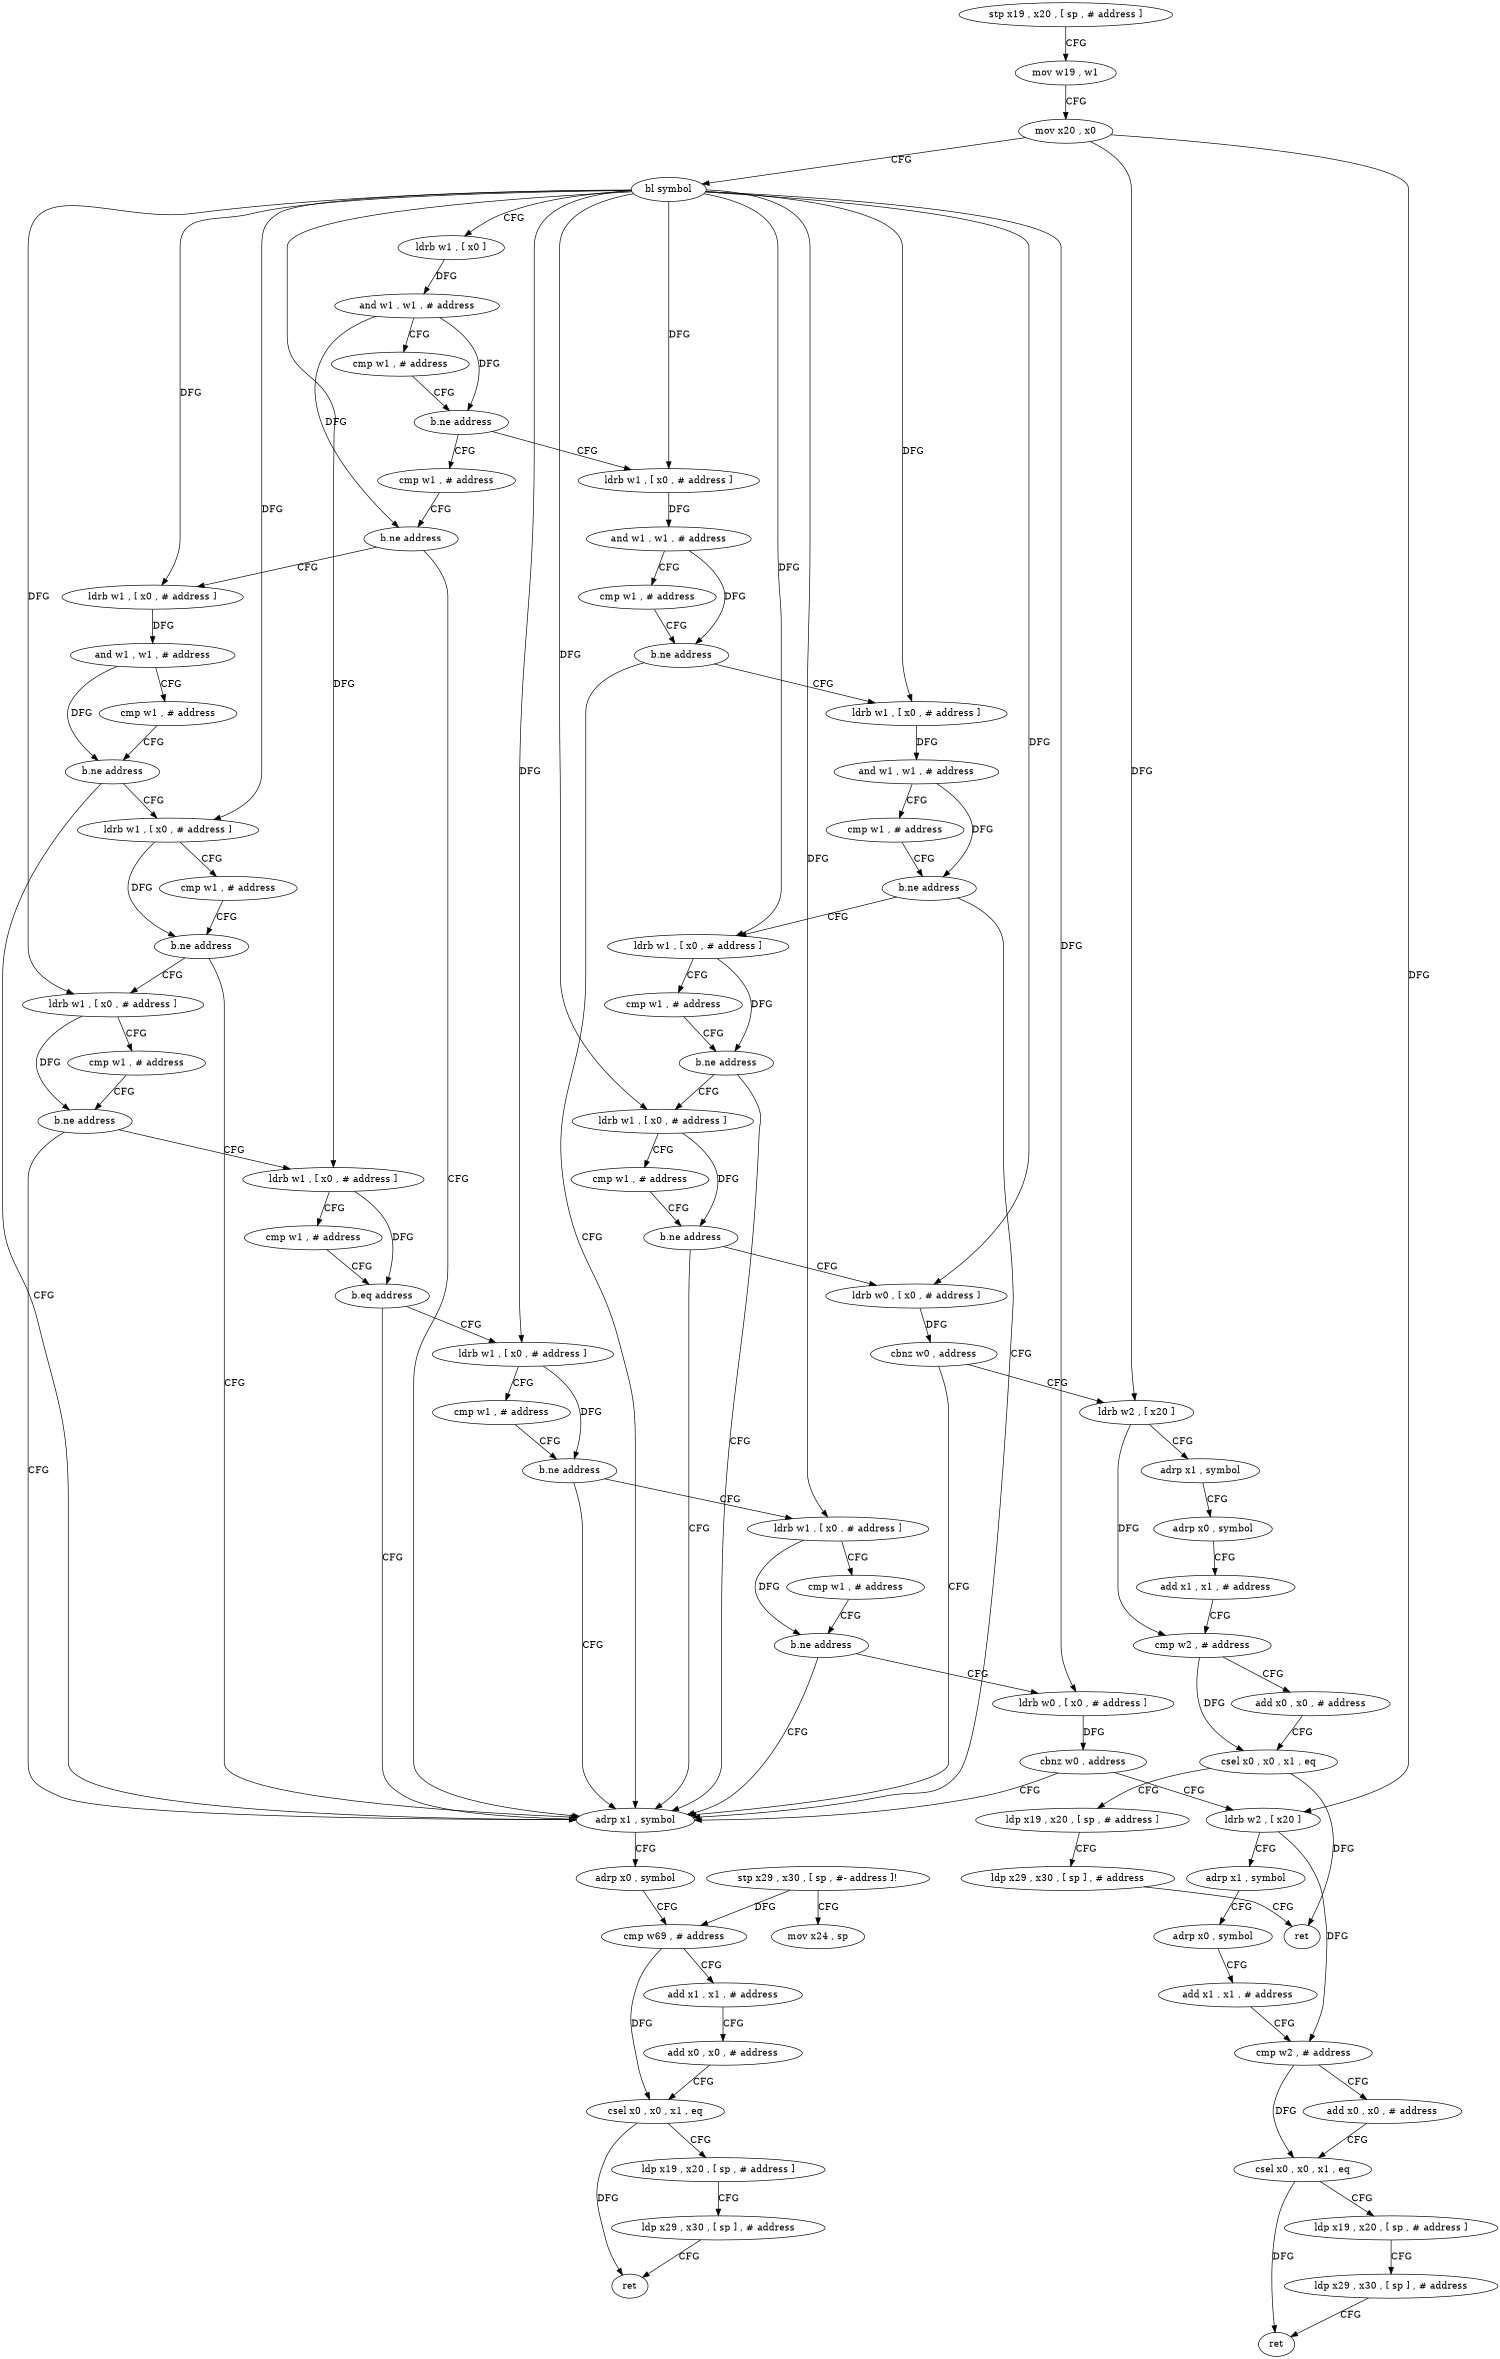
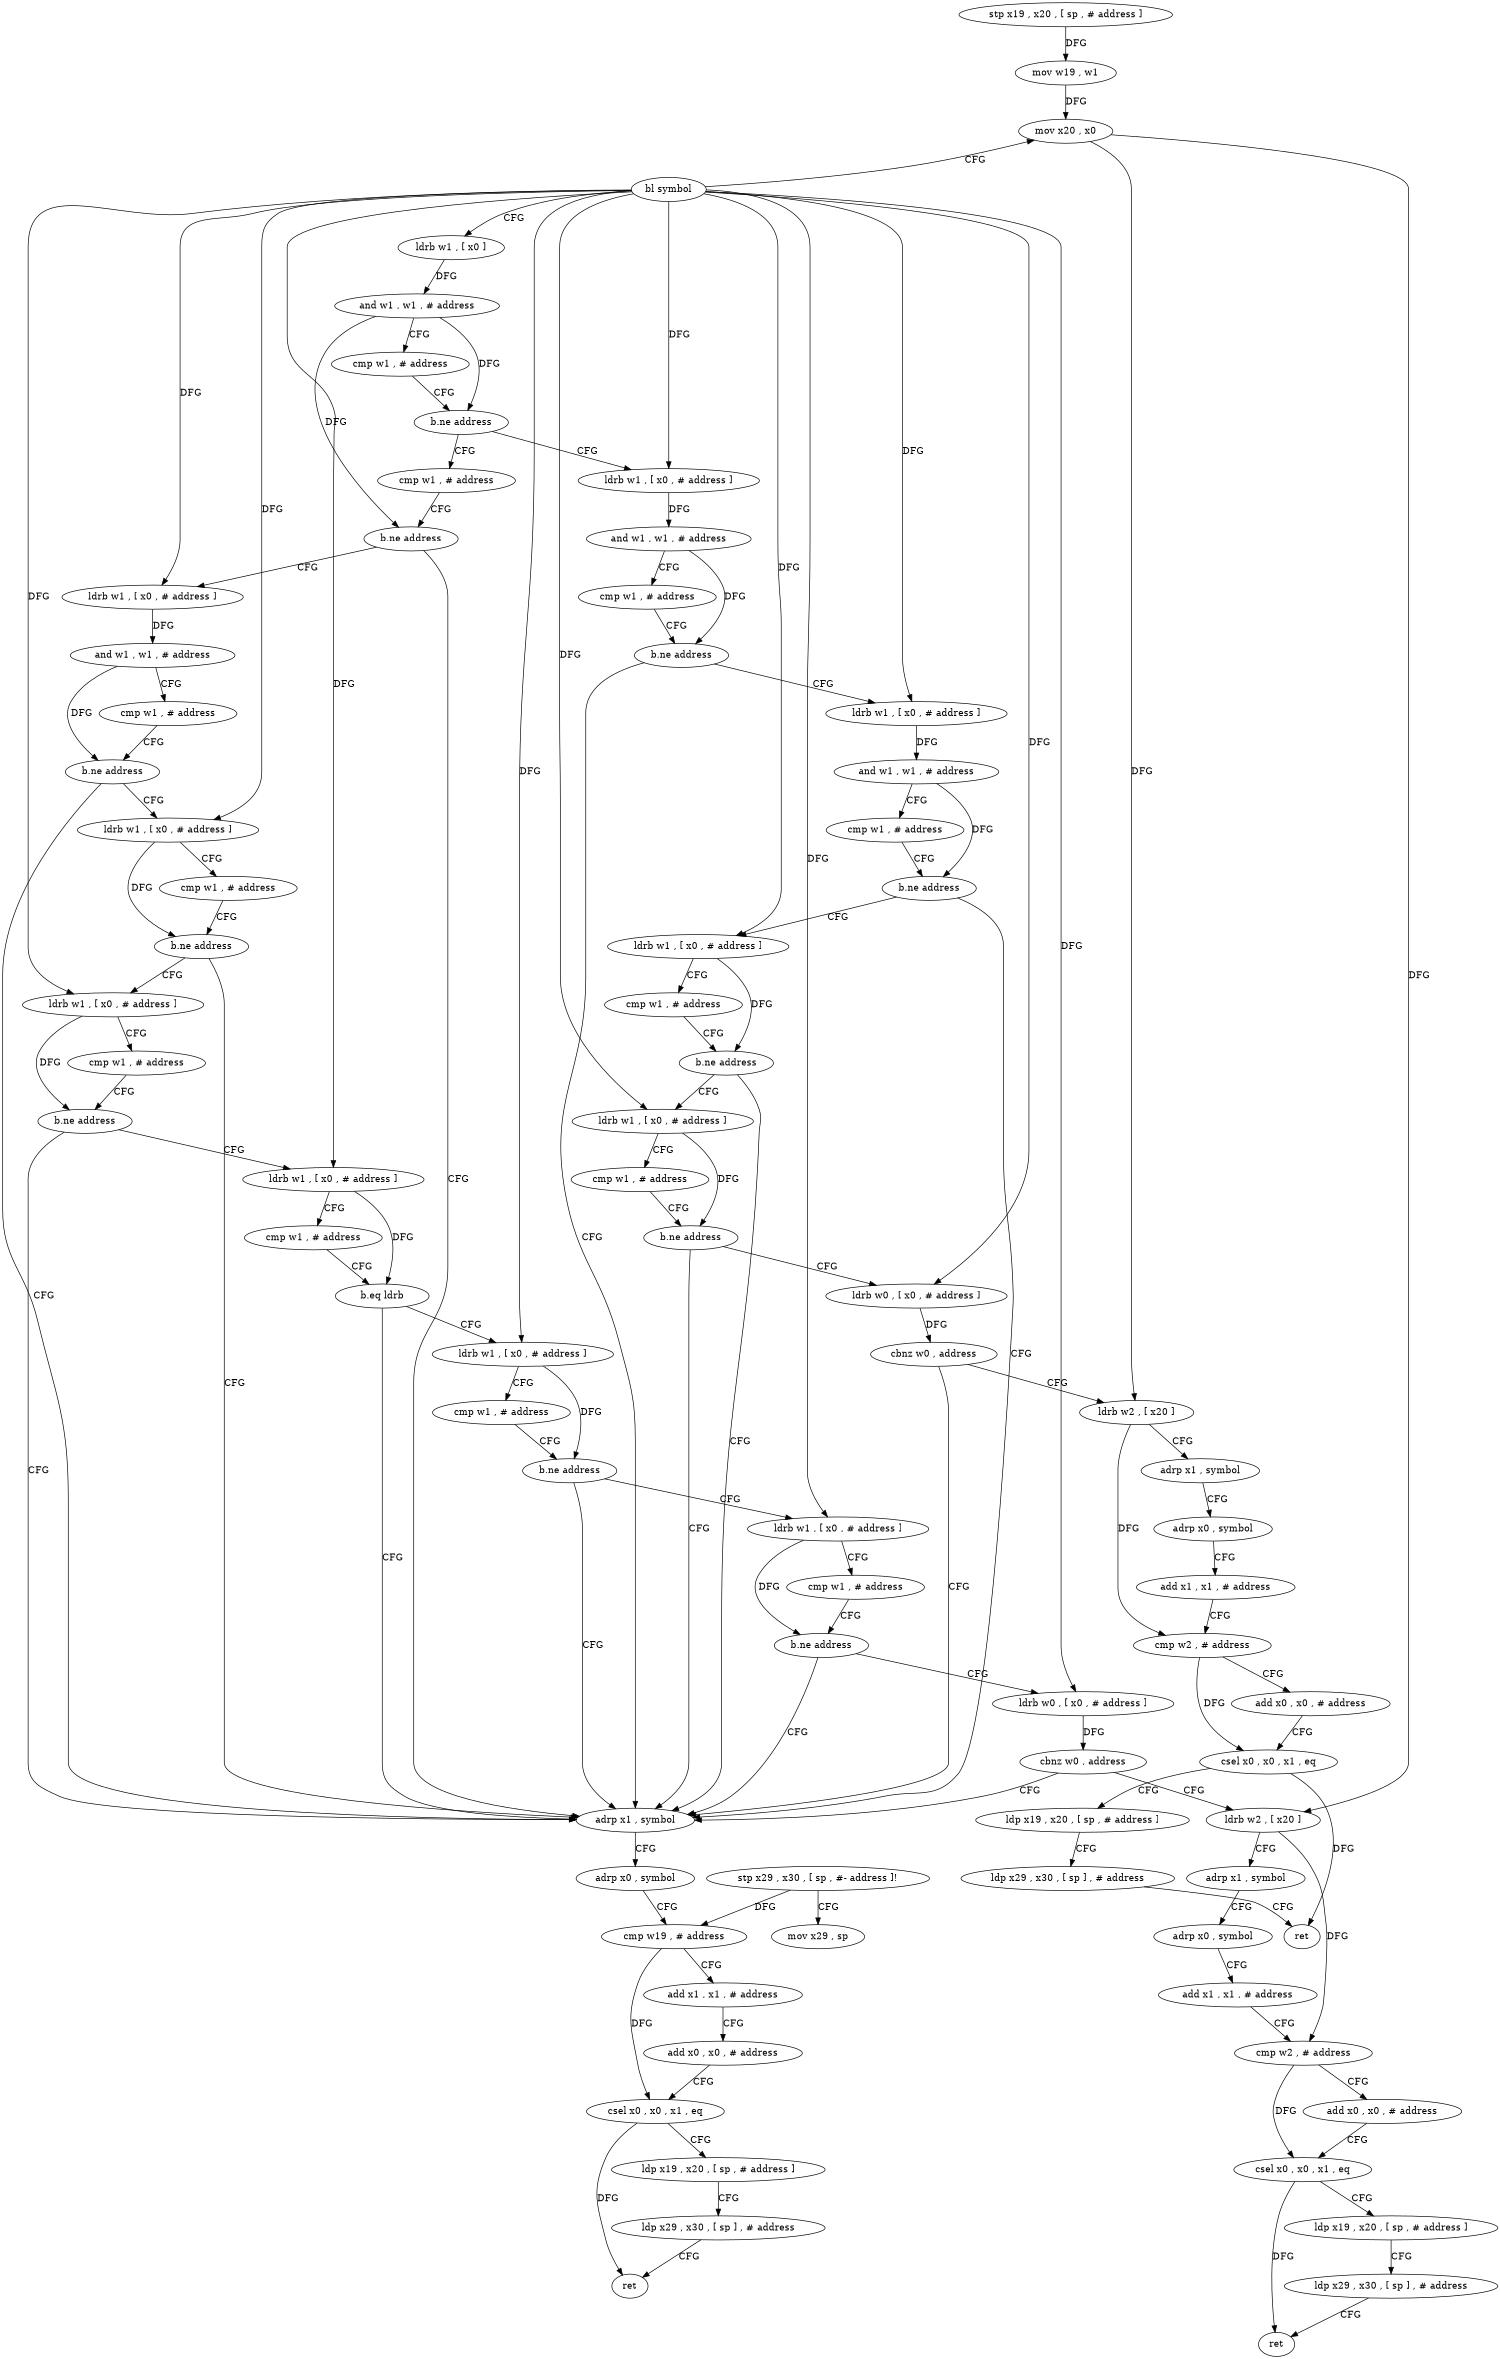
(1076, 44) -> (1076, 44)
(1076, 102) -> (1076, 102)
(867, 160) -> (867, 172)
(382, 1296) -> (382, 1296)
(674, 1937) -> (674, 1937)
(818, 1937) -> (818, 1937)
